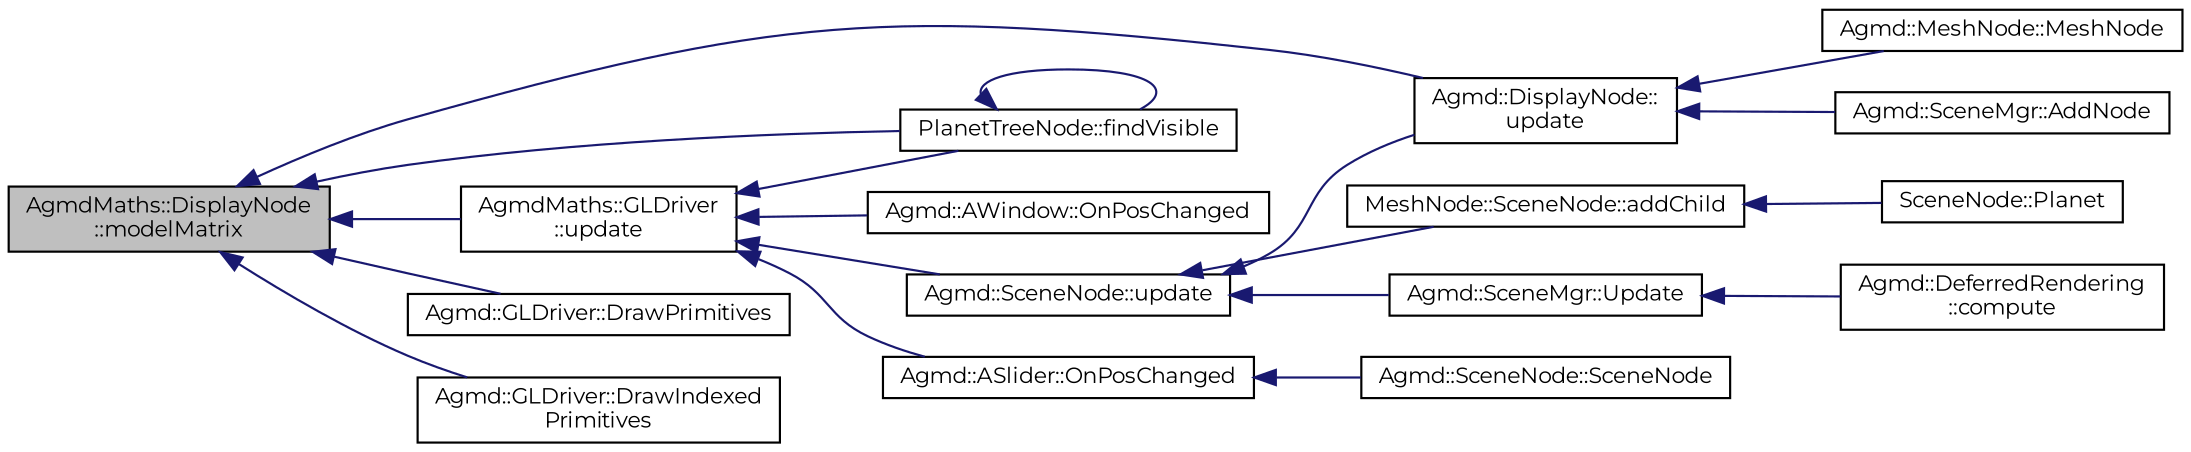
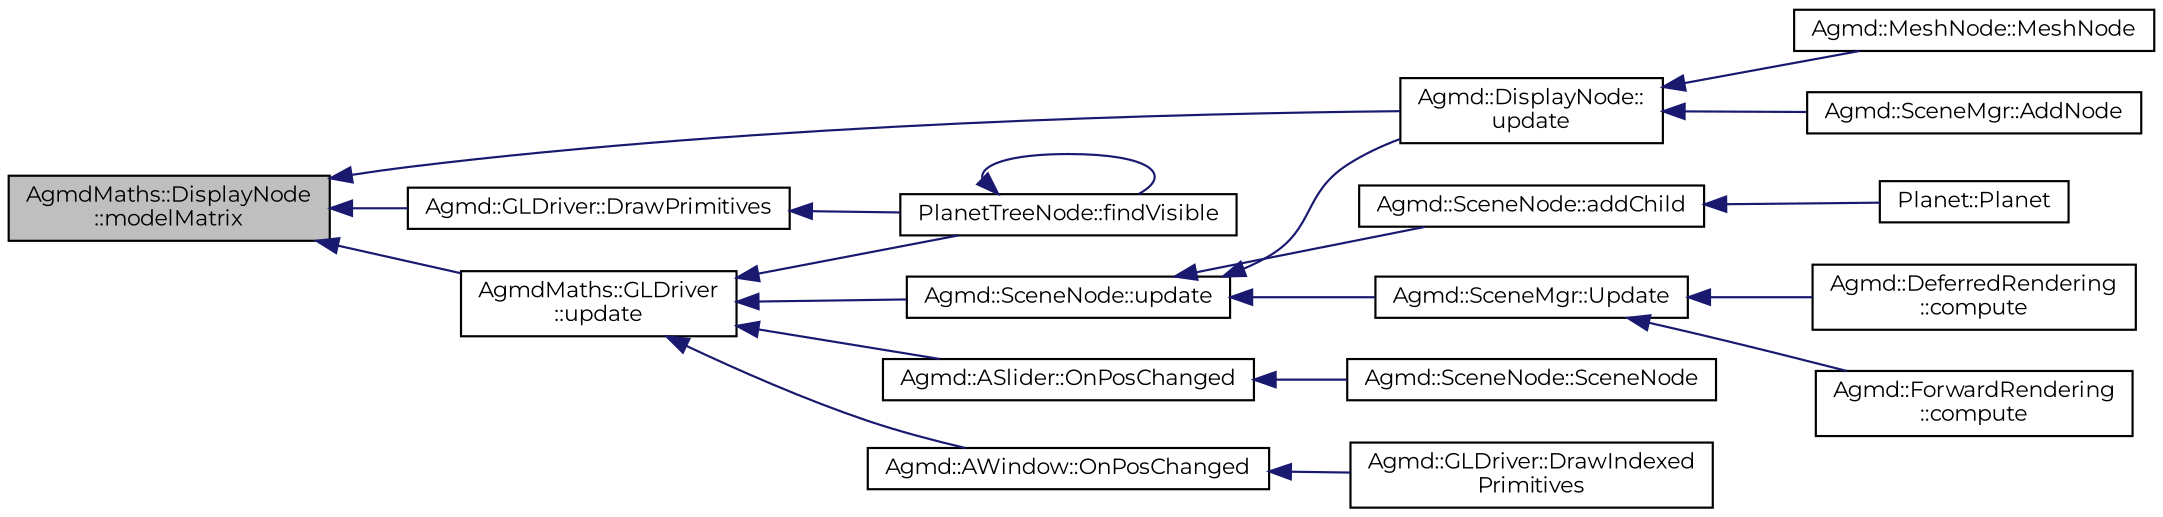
(607, 144) -> (856, 212)
(2002, 202) -> (1974, 202)
(1546, 206) -> (1532, 206)
(350, 328) -> (1321, 472)
none -> (1974, 404)
